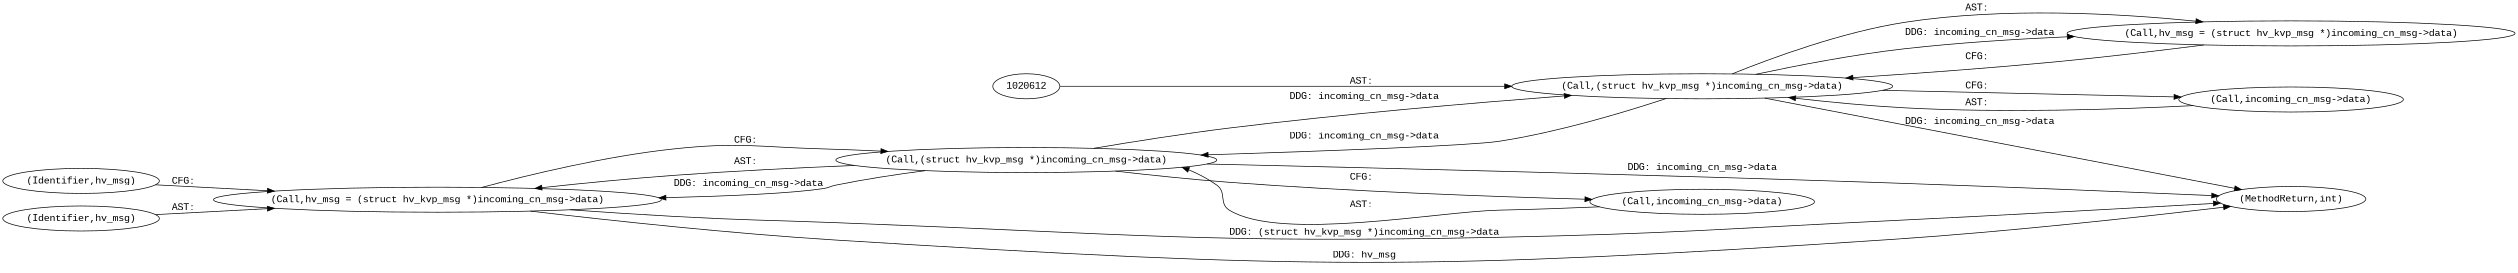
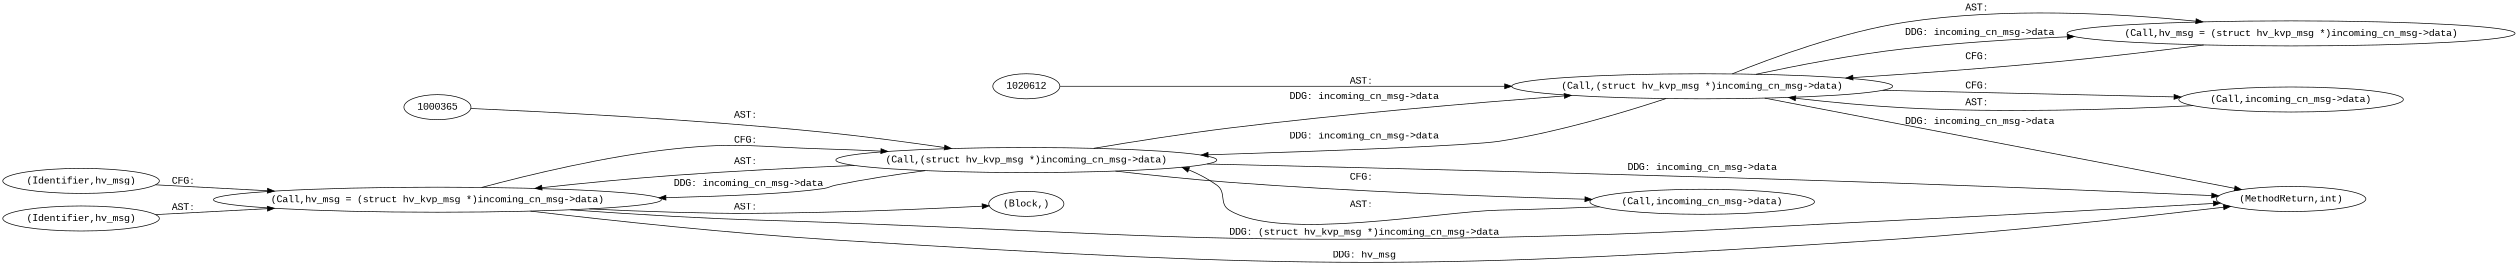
none -> (437, 107)
none -> (1026, 204)
